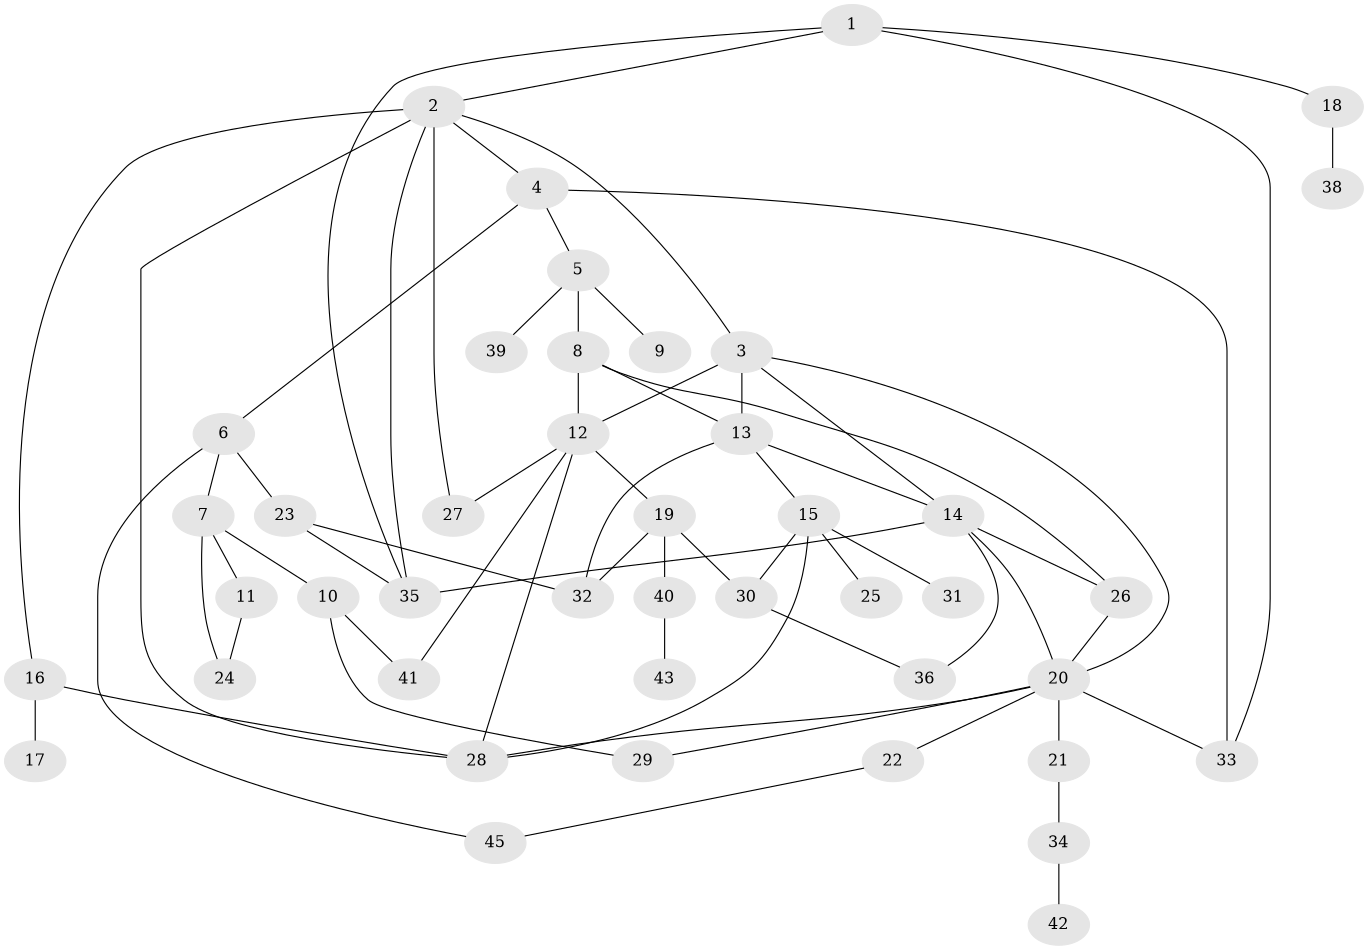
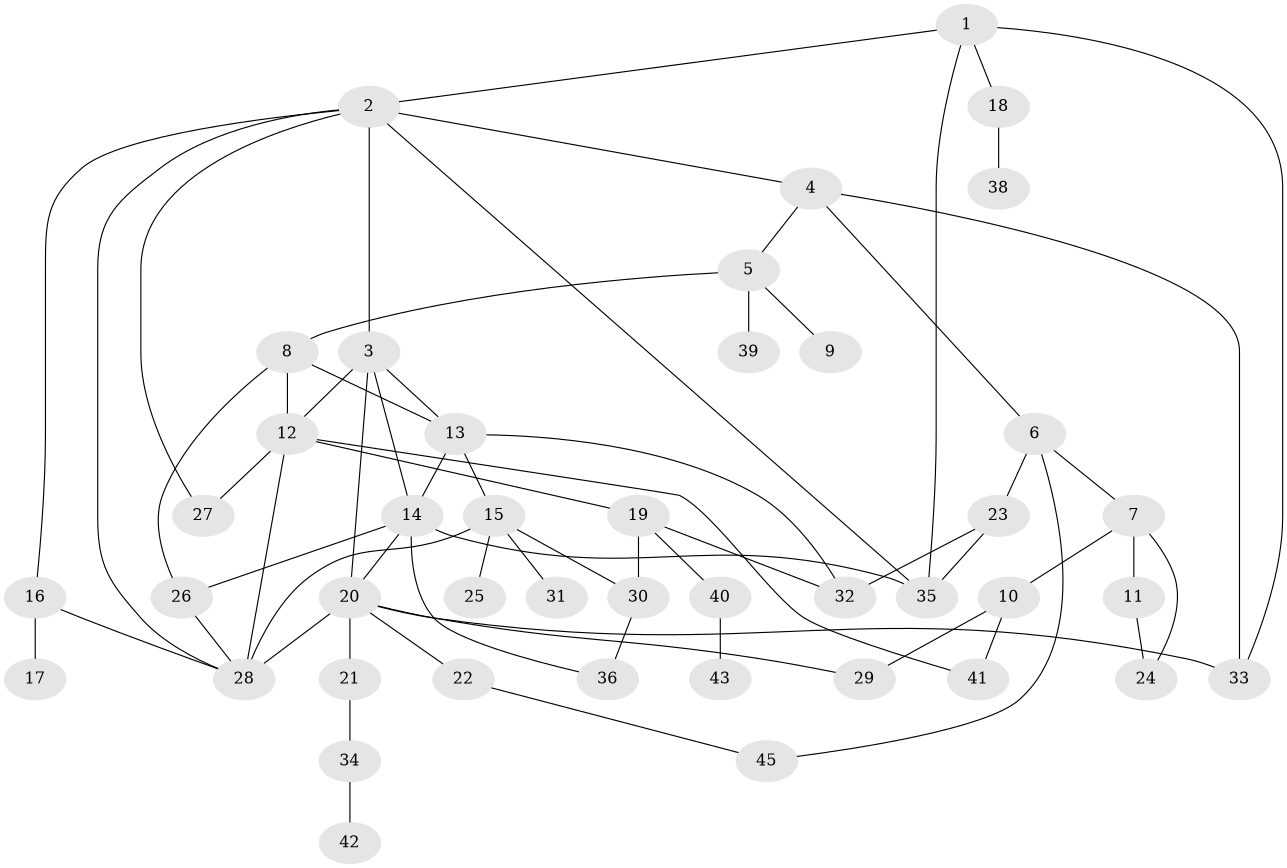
(1090, 639) -> (213, 639)
